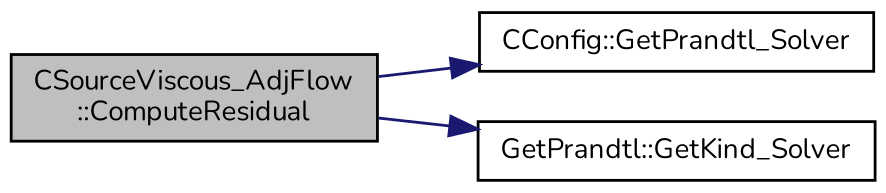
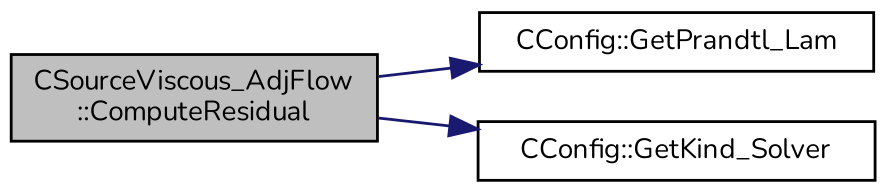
(677, 42) -> (677, 42)
(677, 151) -> (677, 151)
